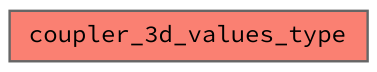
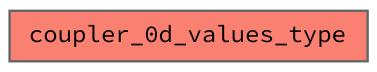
(189, 36) -> (189, 36)
